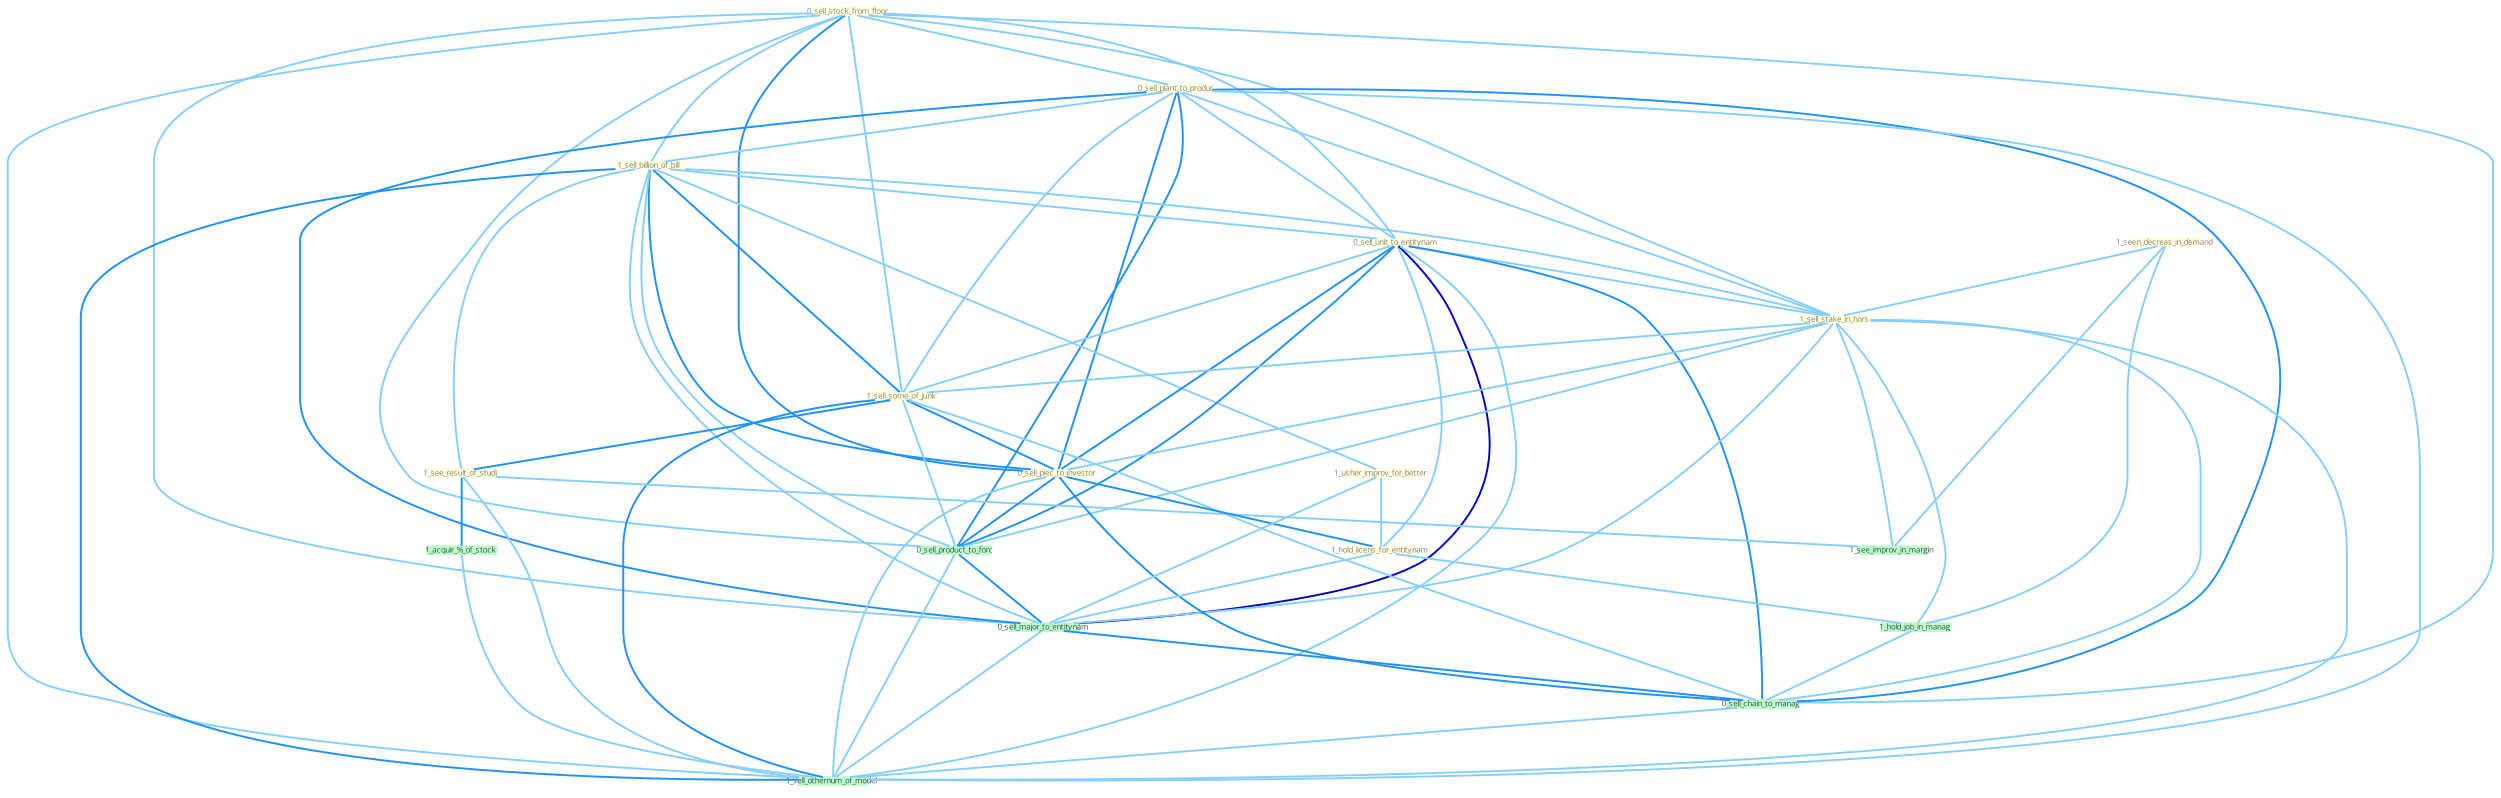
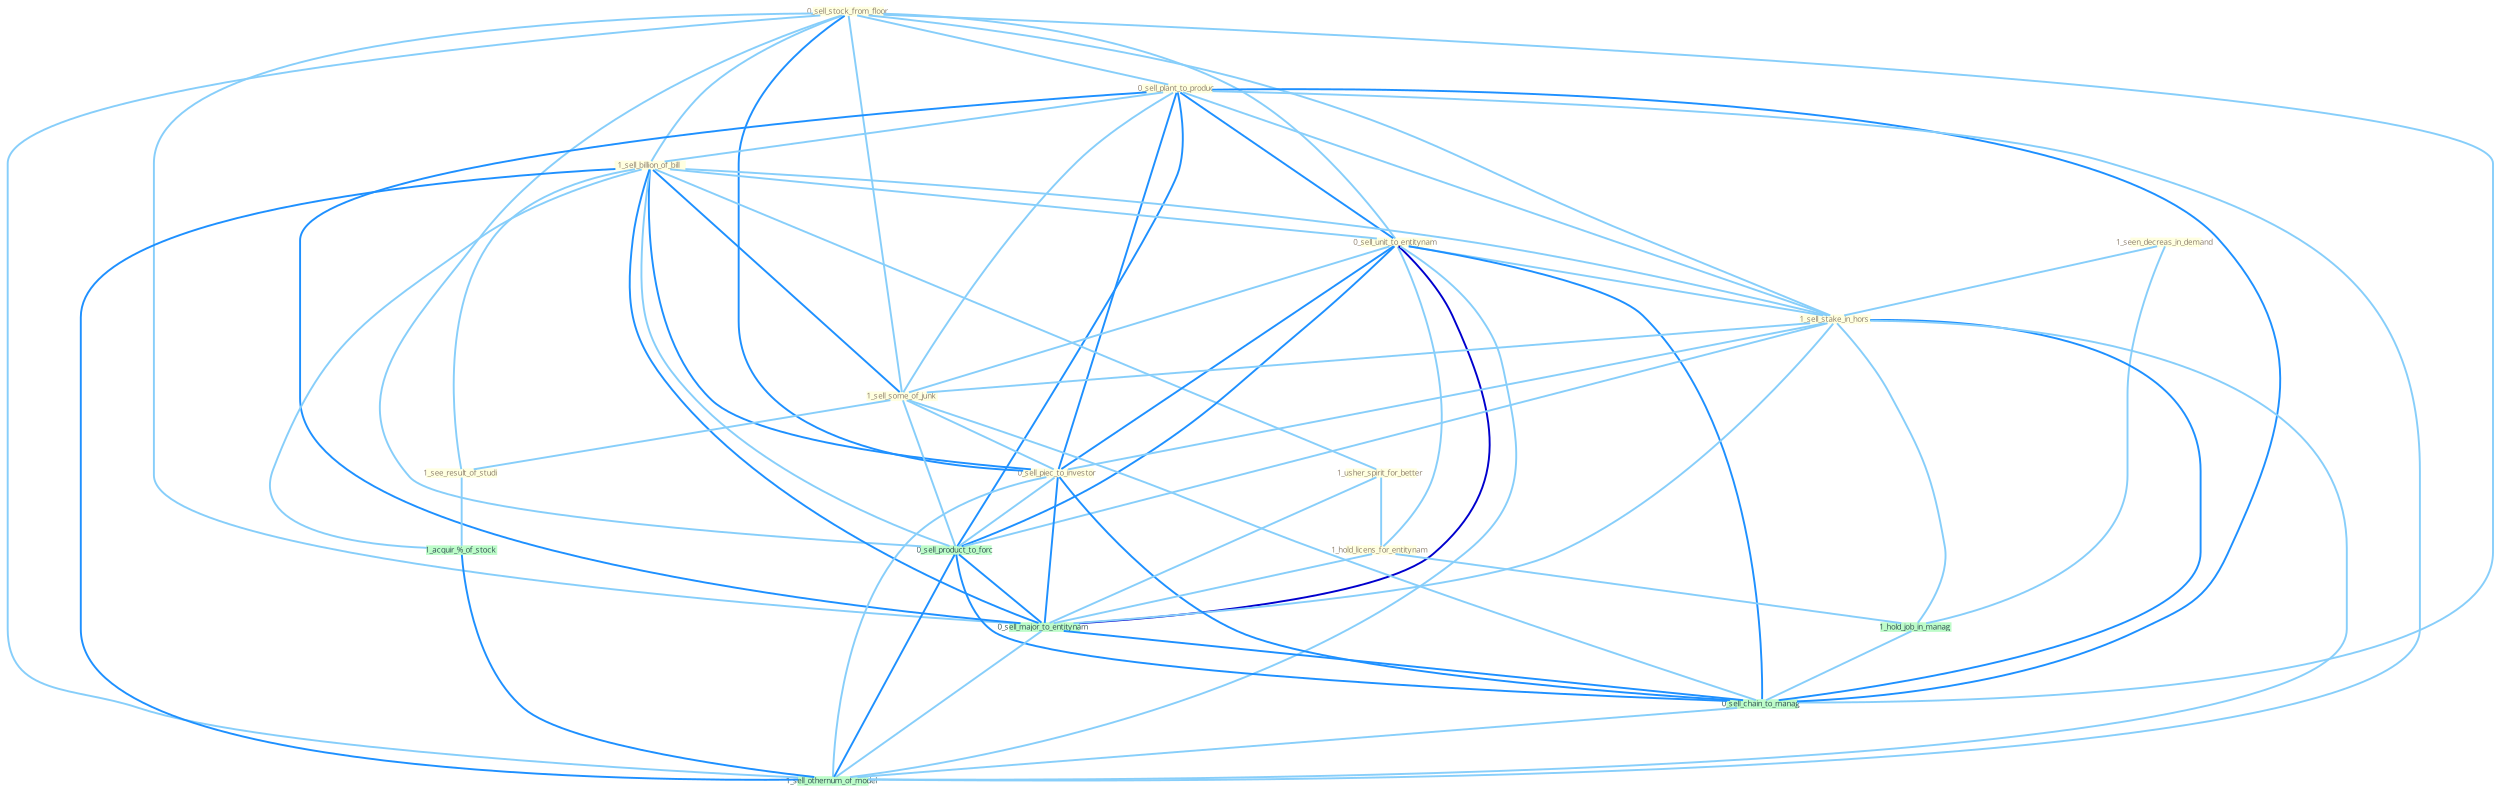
(1287, 165) -> (1287, 165)
none -> (347, 342)
(682, 435) -> (682, 435)
(995, 442) -> (995, 442)
(746, 461) -> (746, 461)
(1381, 473) -> (1381, 473)
(462, 512) -> (462, 512)
(1219, 512) -> (1051, 550)
(1002, 515) -> (1007, 512)
(2201, 544) -> (2201, 544)
(624, 547) -> none
(1893, 550) -> none
(894, 666) -> (894, 666)
none -> (1315, 679)
(578, 690) -> none
(583, 735) -> (583, 735)
